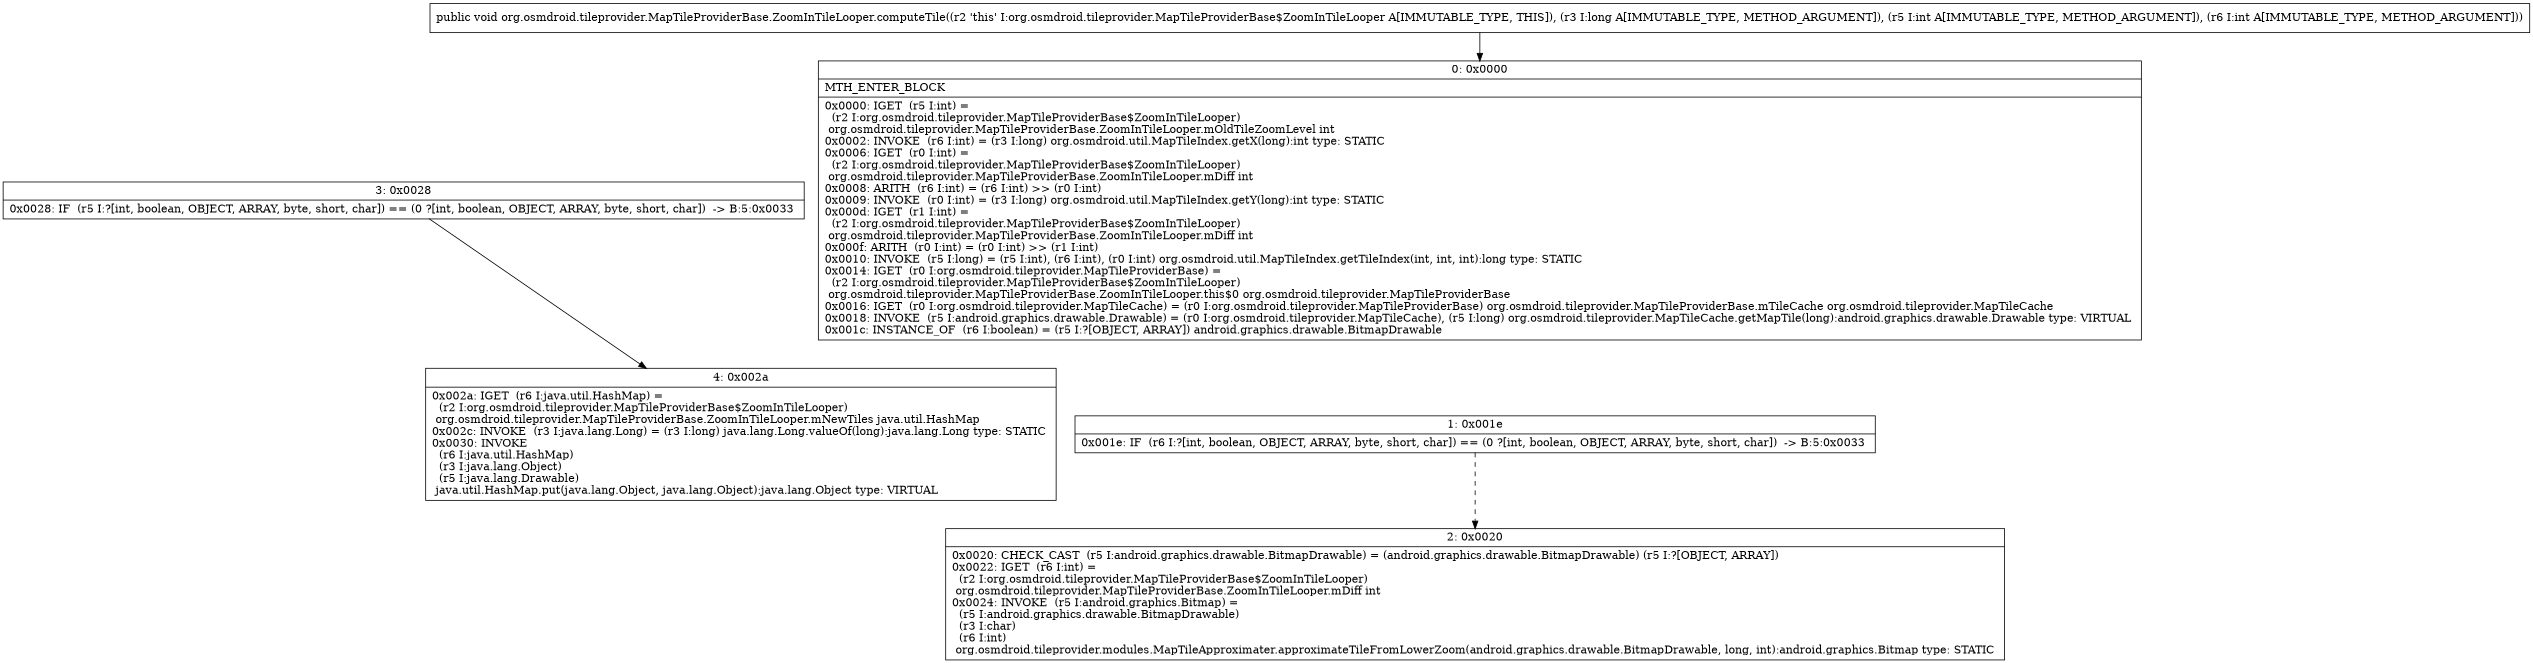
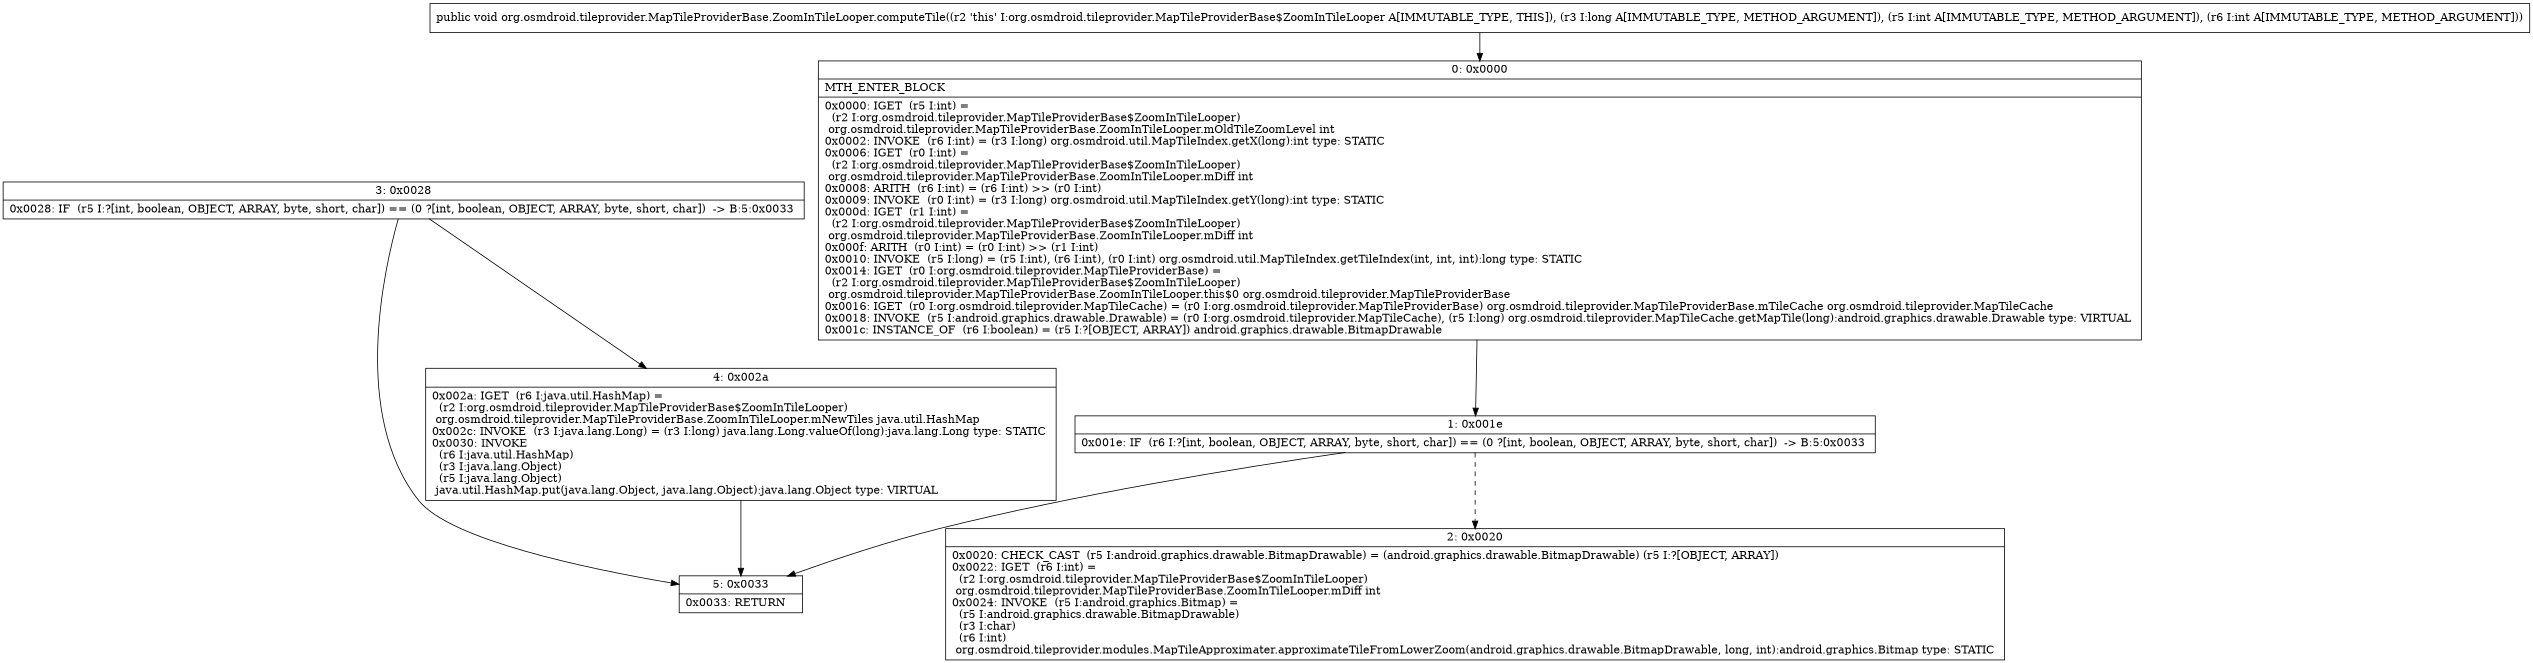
none -> (1476, 374)
(505, 479) -> (497, 479)
none -> (741, 594)
